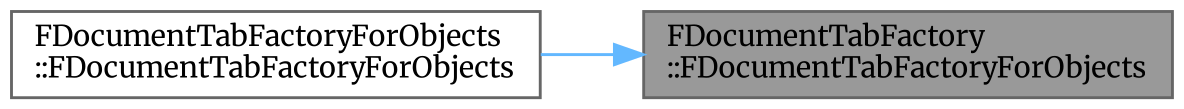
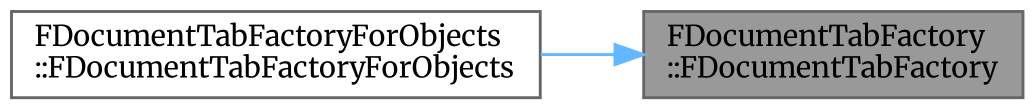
(908, 55) -> (833, 55)
